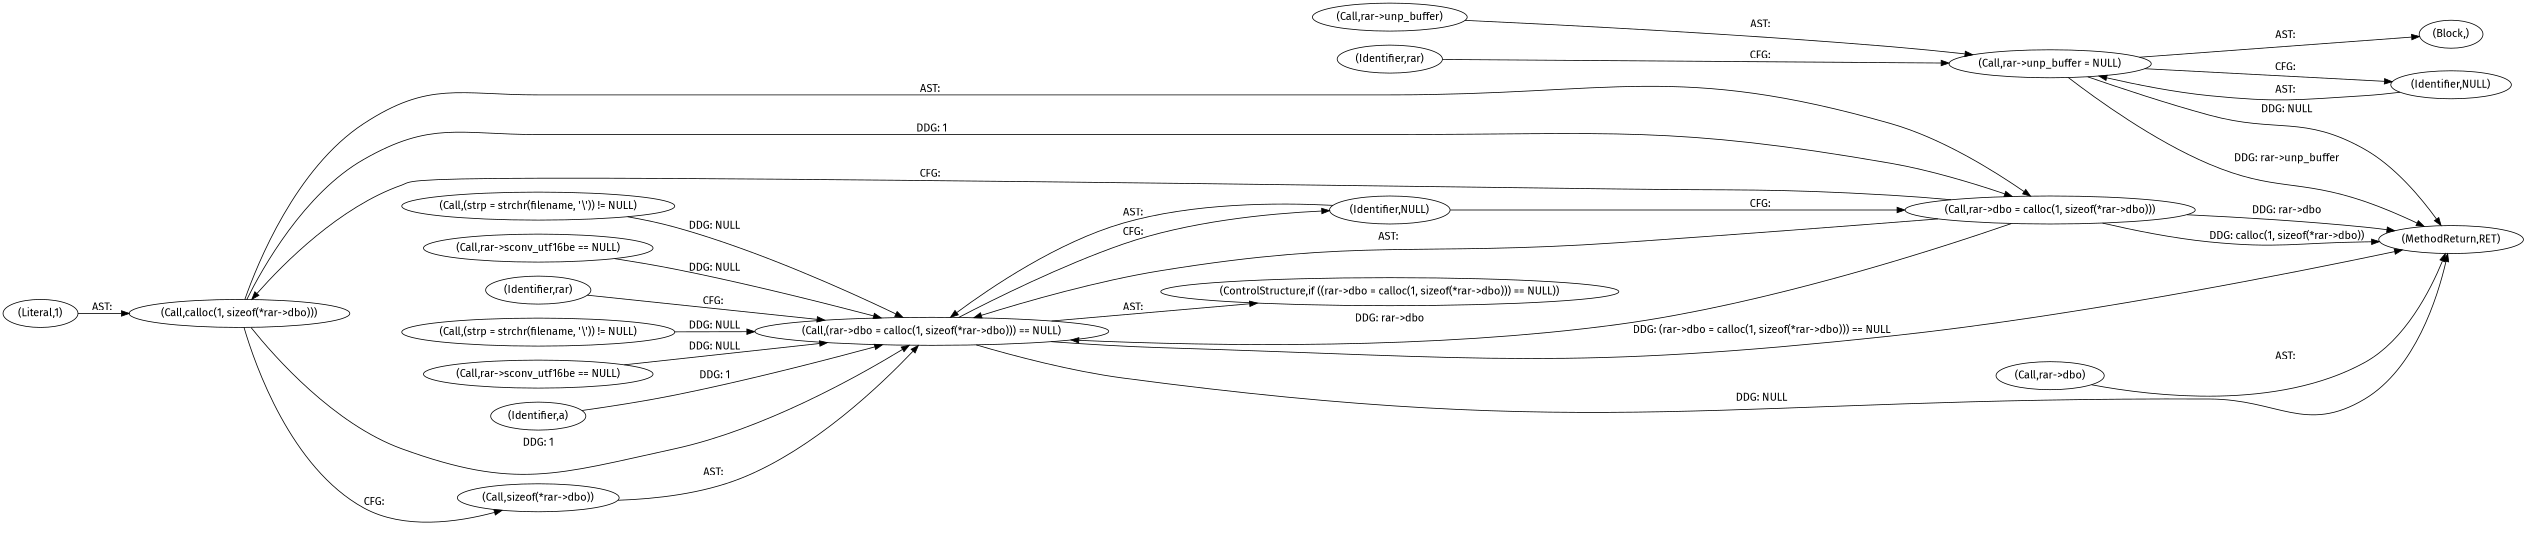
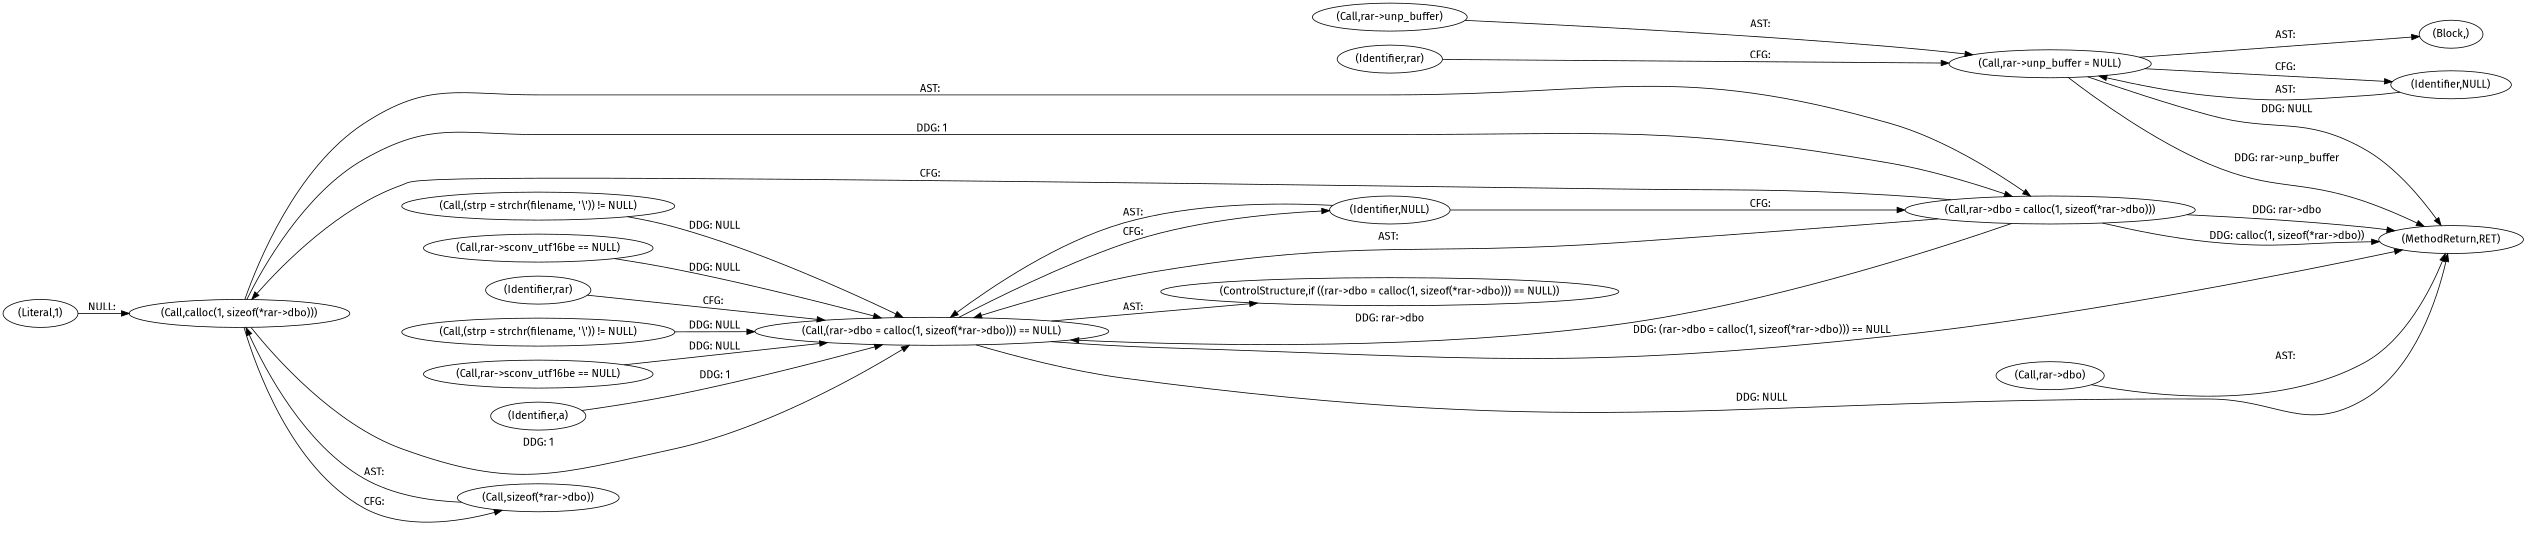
(104, 308) -> (104, 308)
(781, 458) -> (330, 453)
